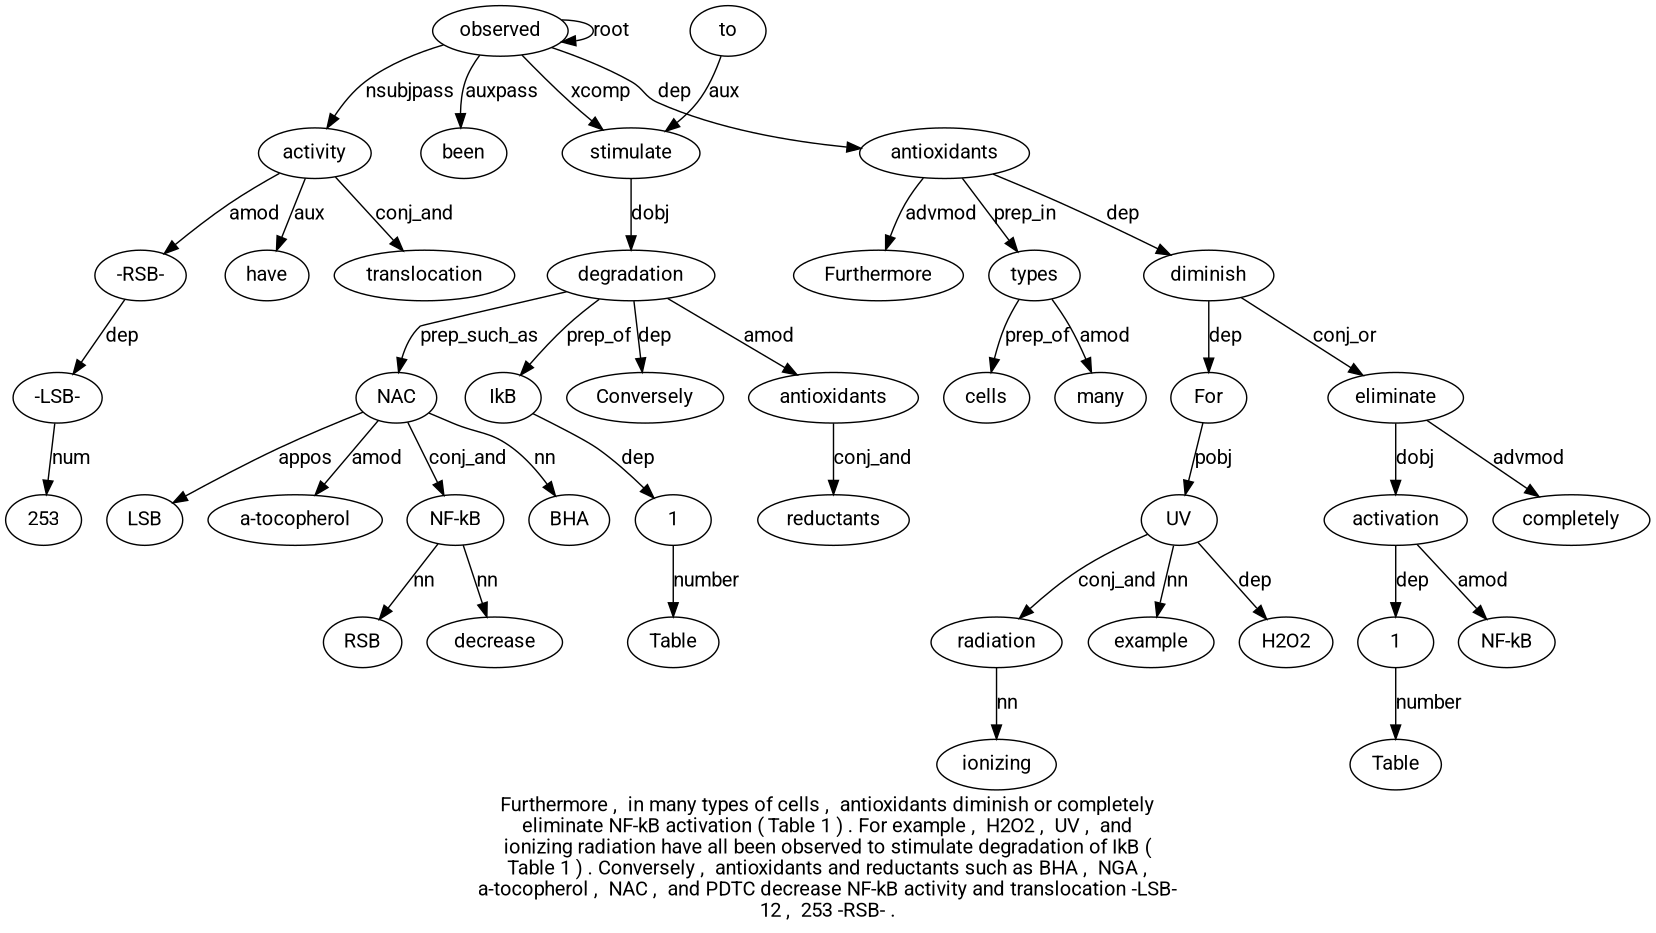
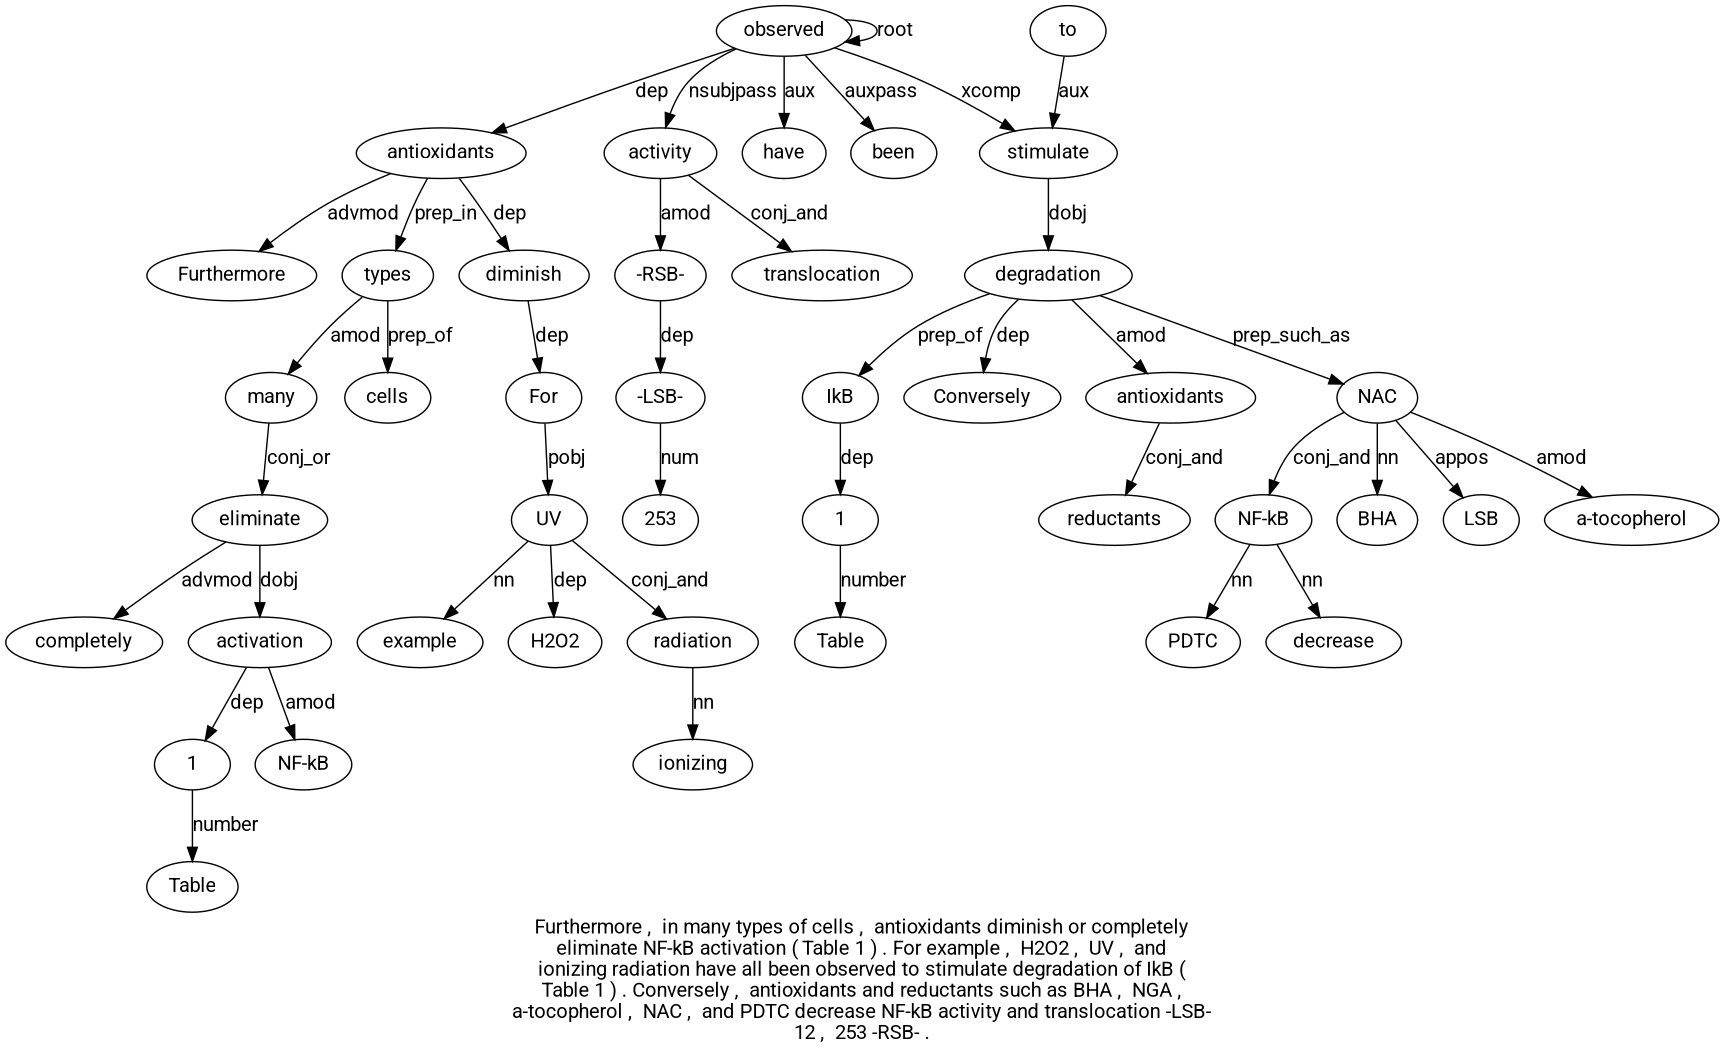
(294, 208) -> (784, 85)
(1296, 333) -> (266, 452)
(363, 642) -> (1193, 642)
